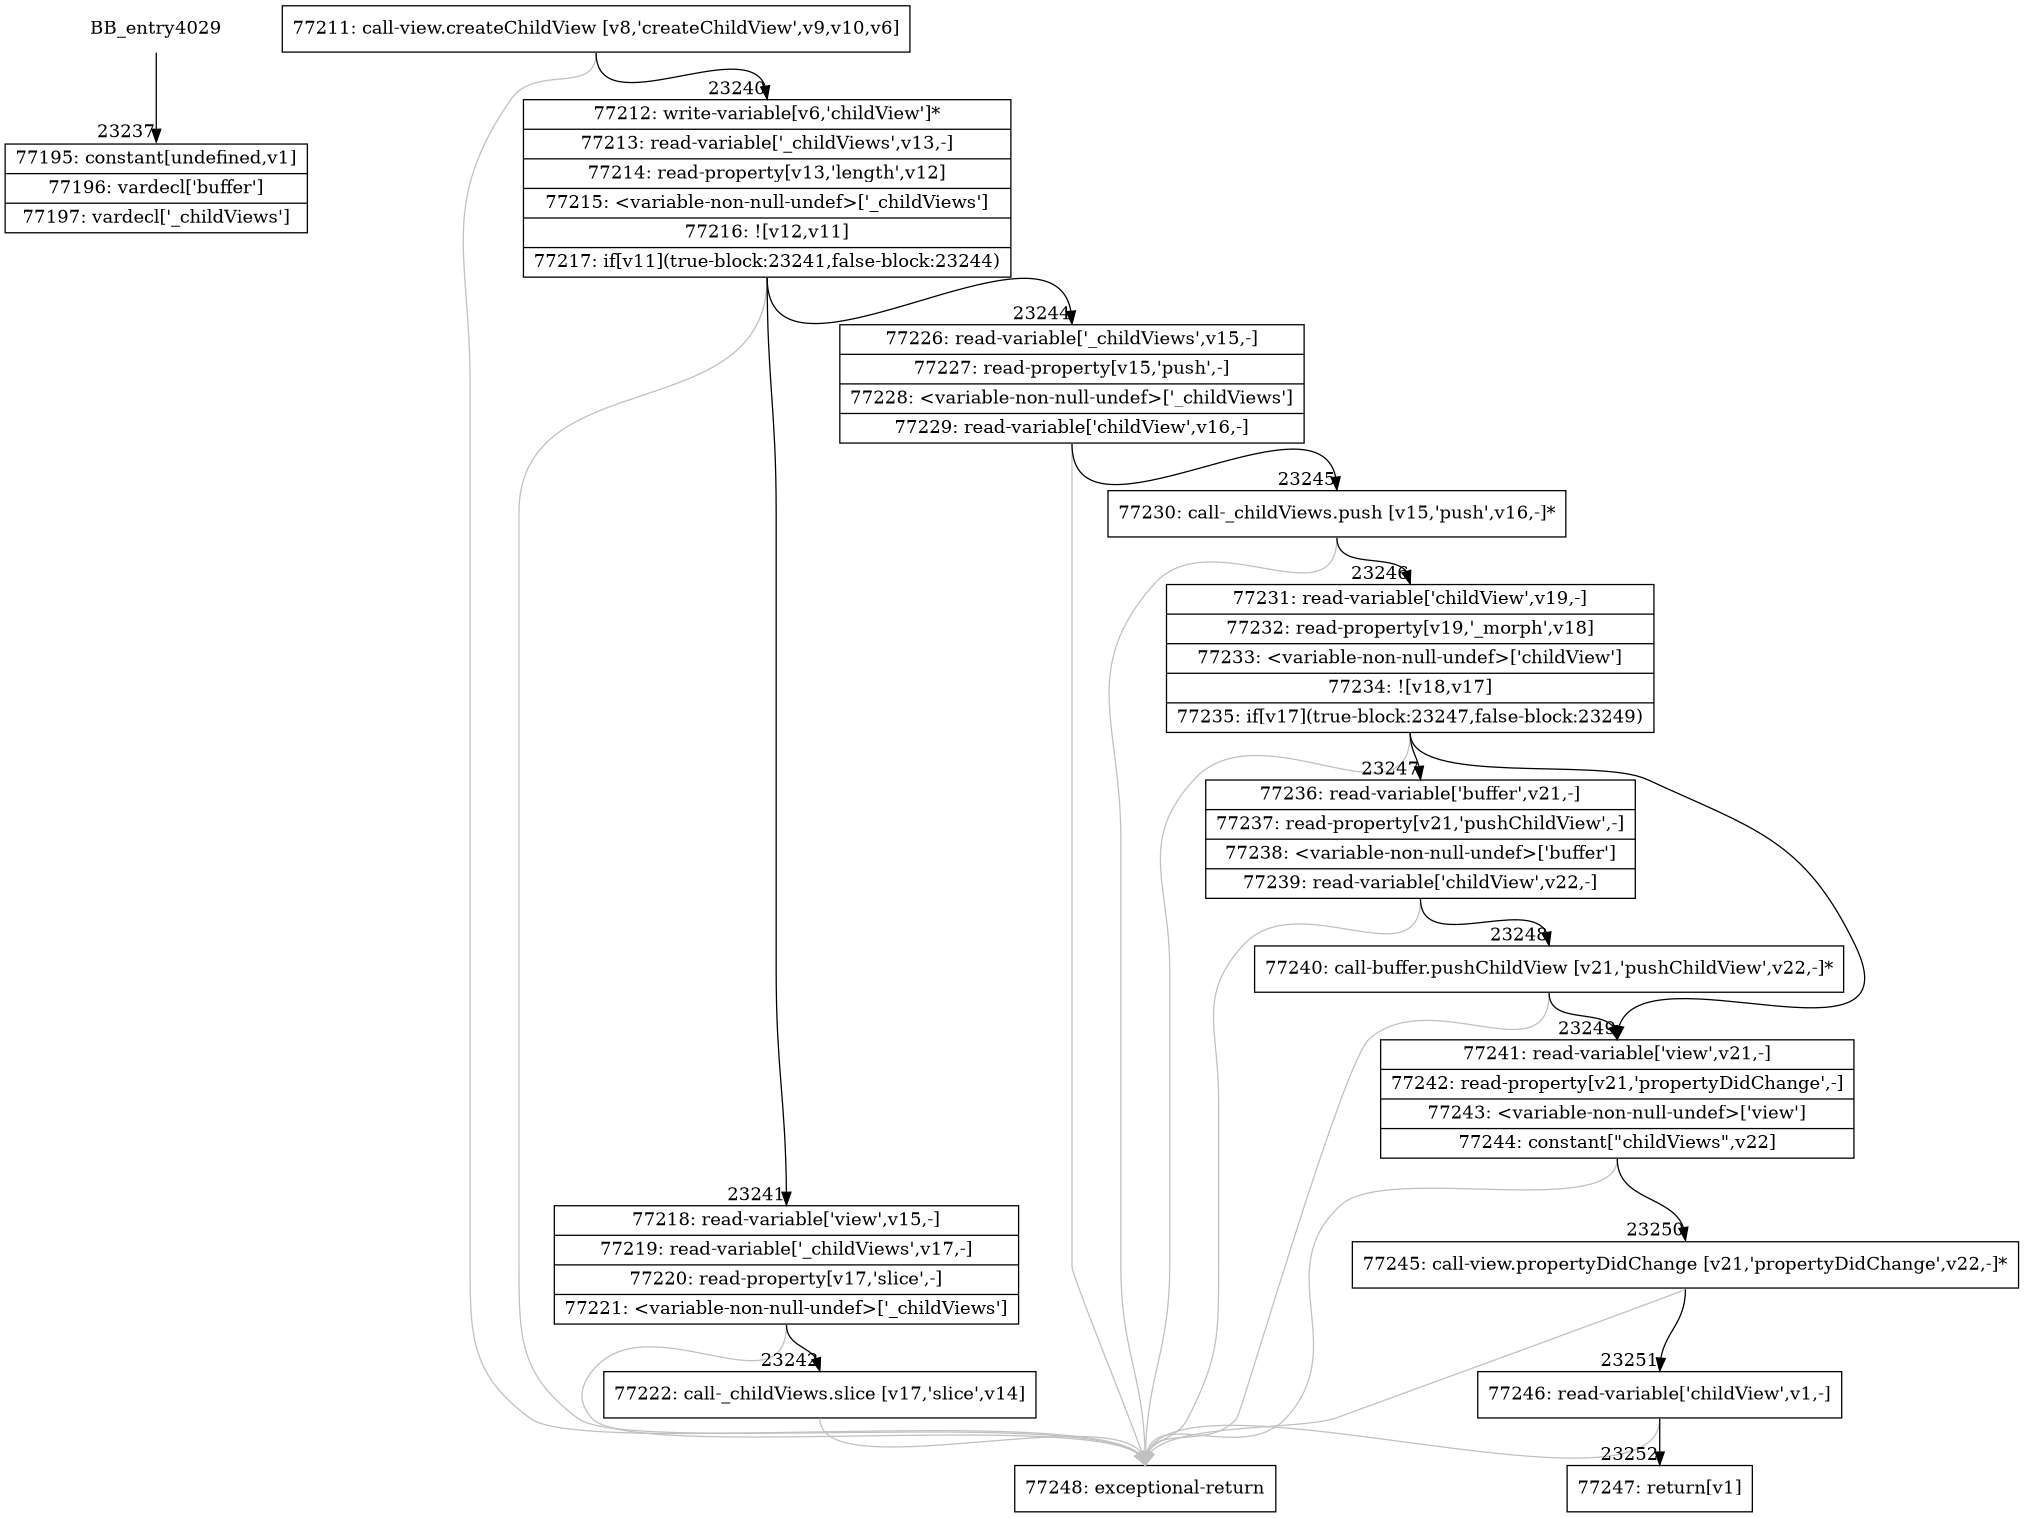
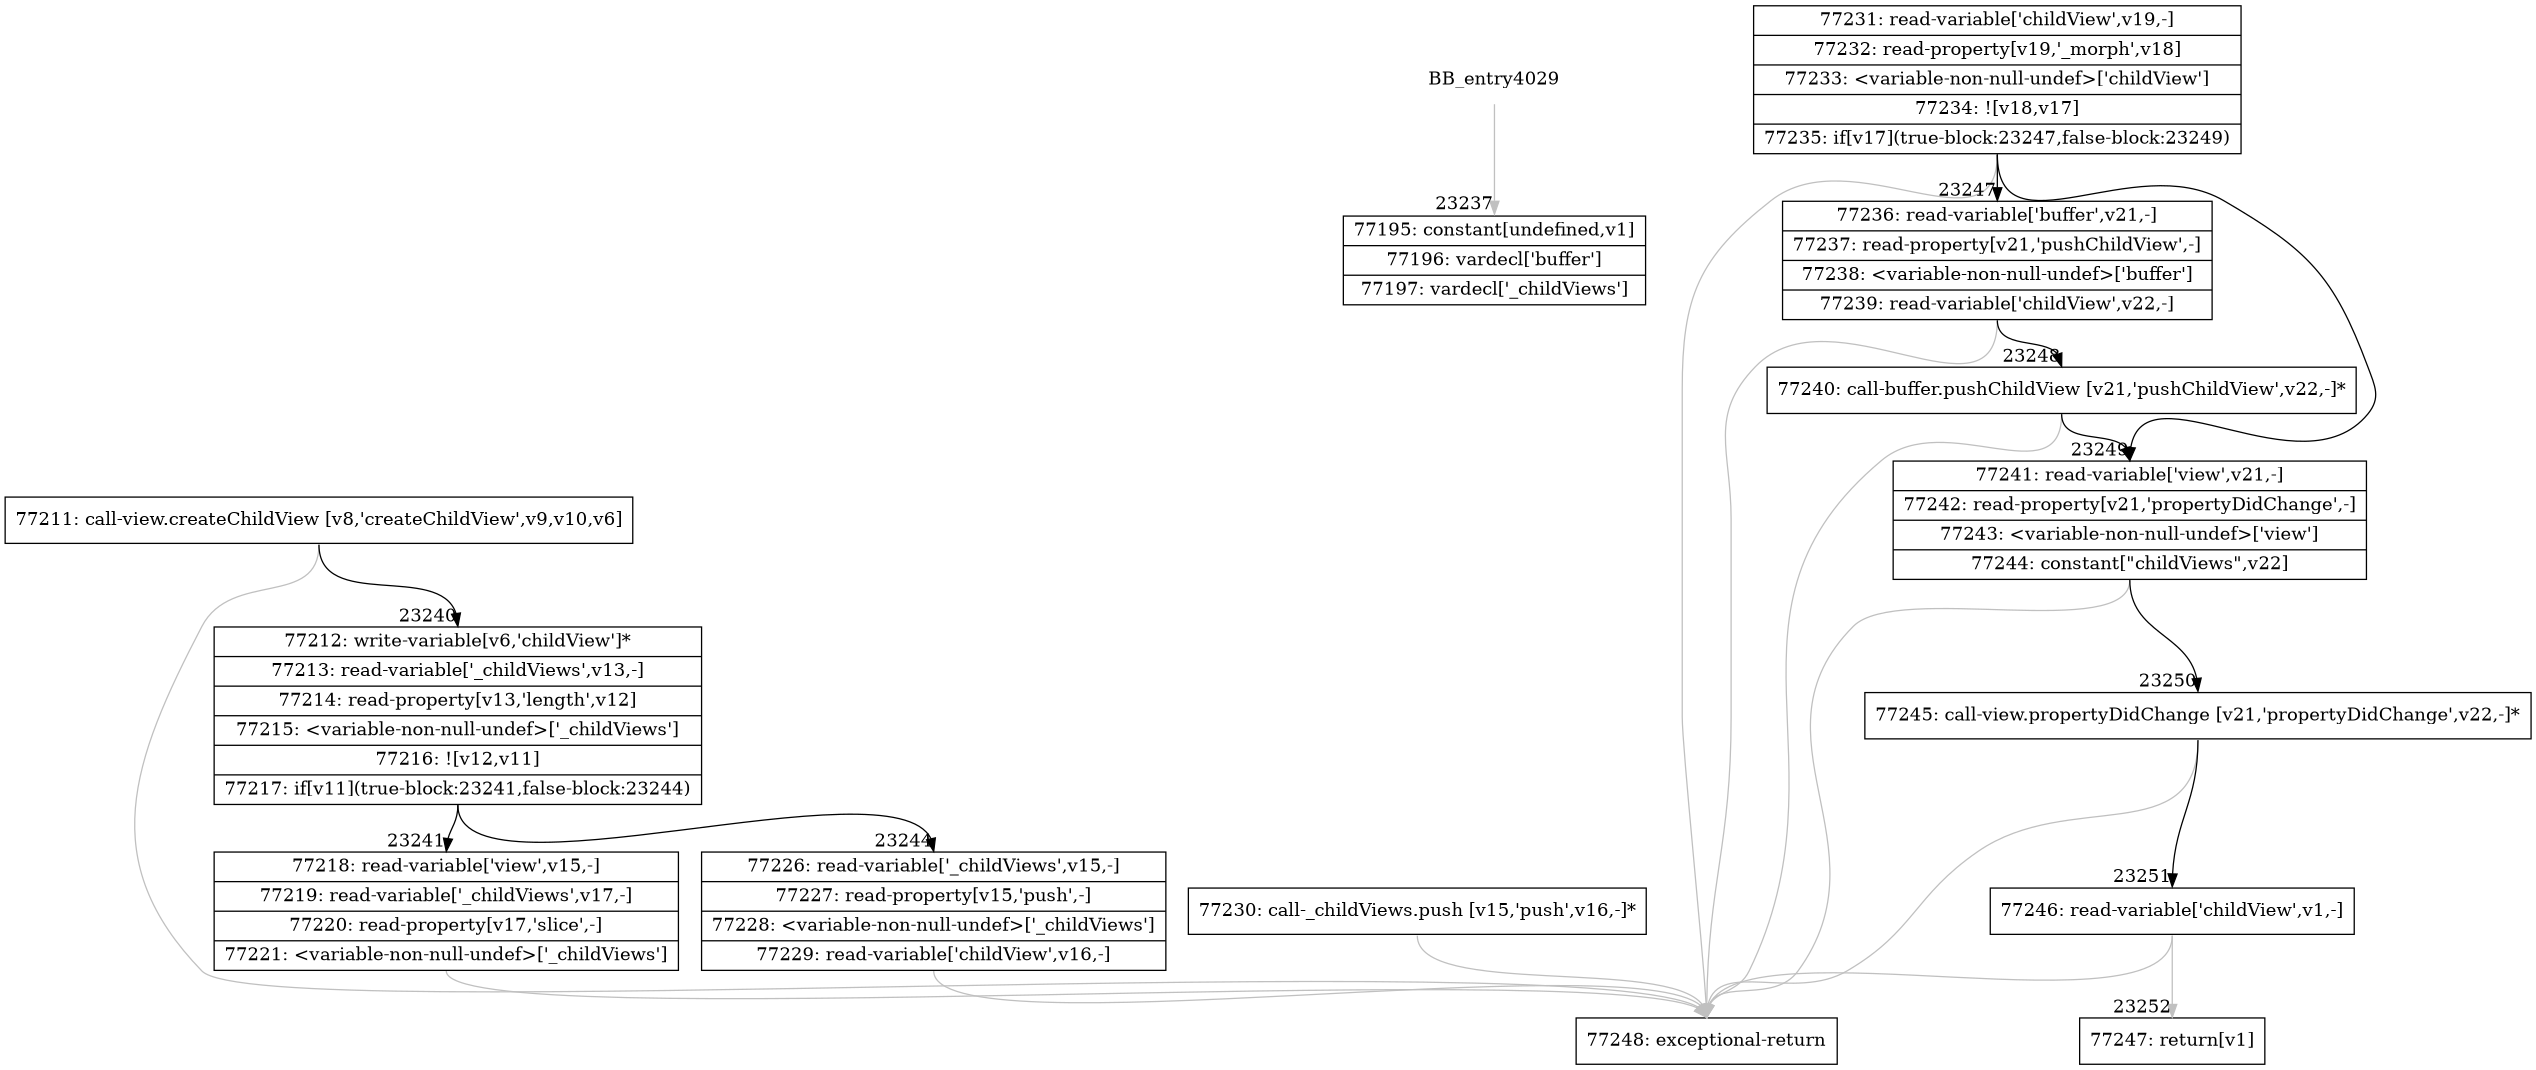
(156, 91) -> (1494, 152)
(1198, 469) -> none
(1367, 560) -> none
(519, 1073) -> none
(820, 1395) -> none
(1660, 1435) -> (2172, 970)
